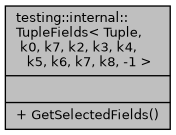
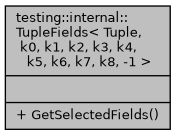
(77, 48) -> (77, 48)
